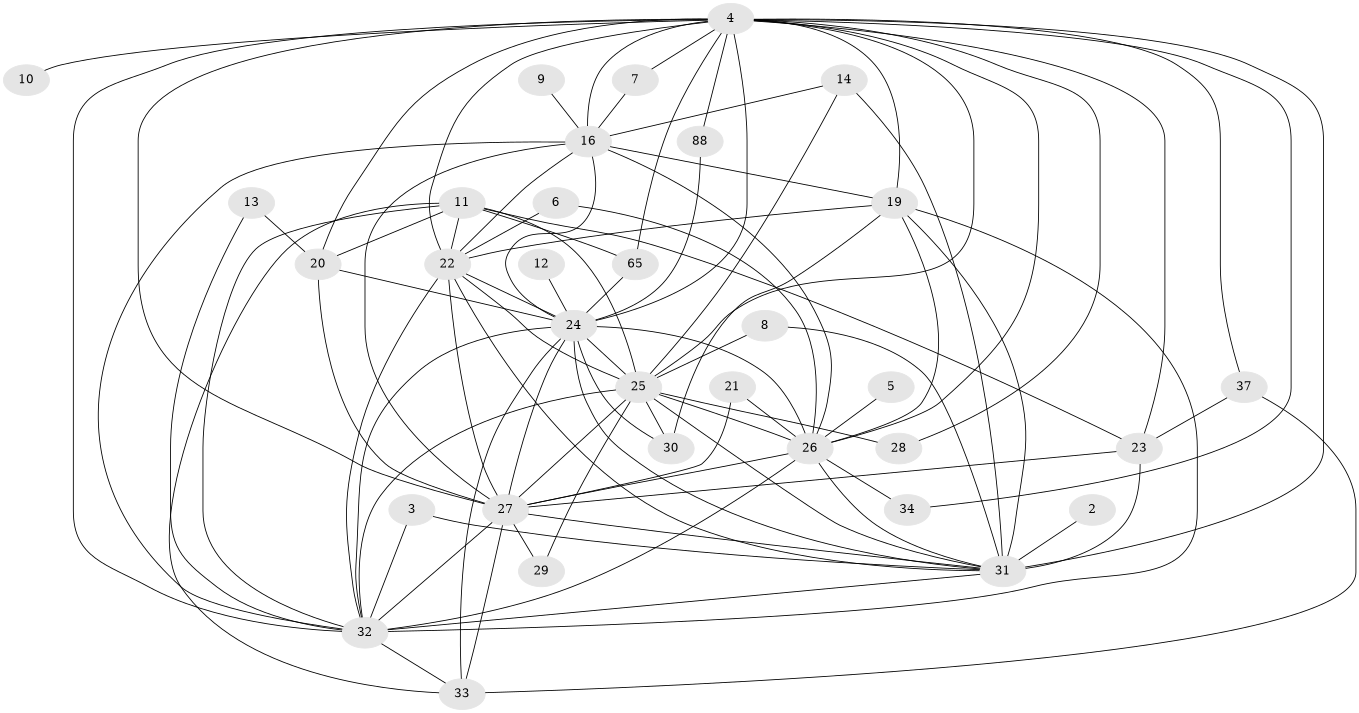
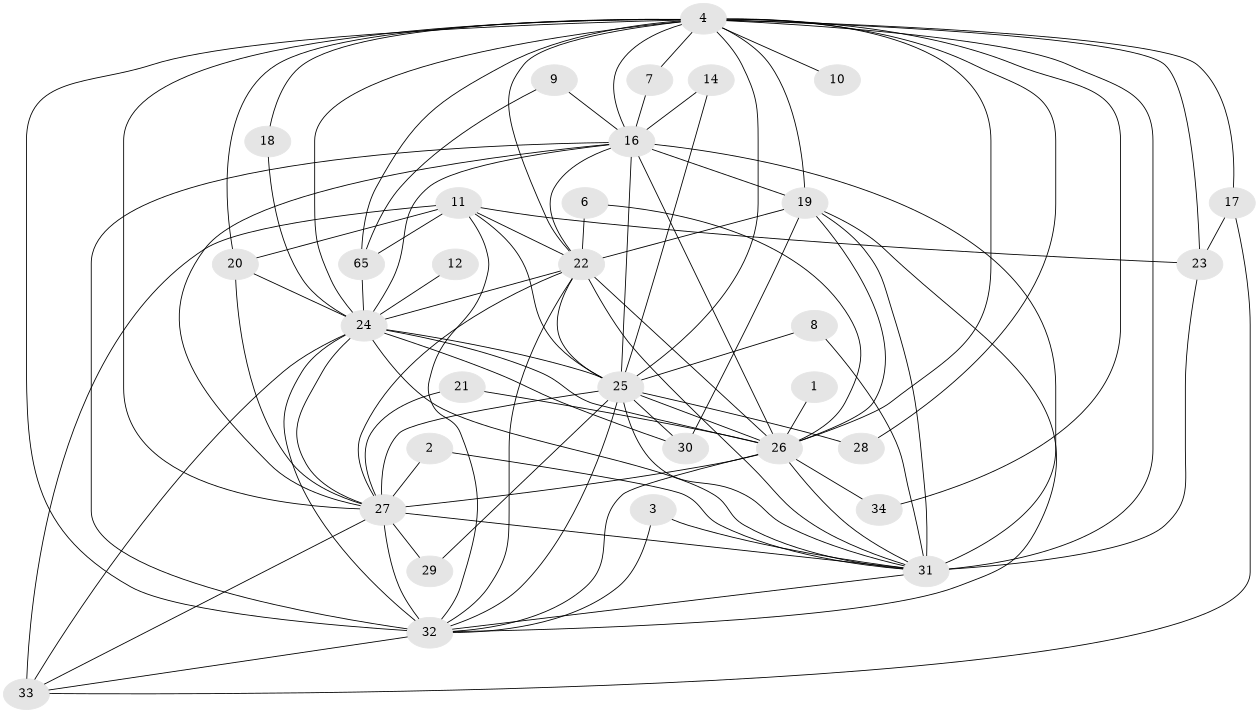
(700, 142) -> (268, 142)
none -> (431, 158)
(252, 203) -> none
none -> (626, 264)
(967, 311) -> (997, 265)
none -> (680, 356)
(891, 387) -> (814, 387)
(1244, 387) -> (1232, 203)
(822, 479) -> (406, 479)
